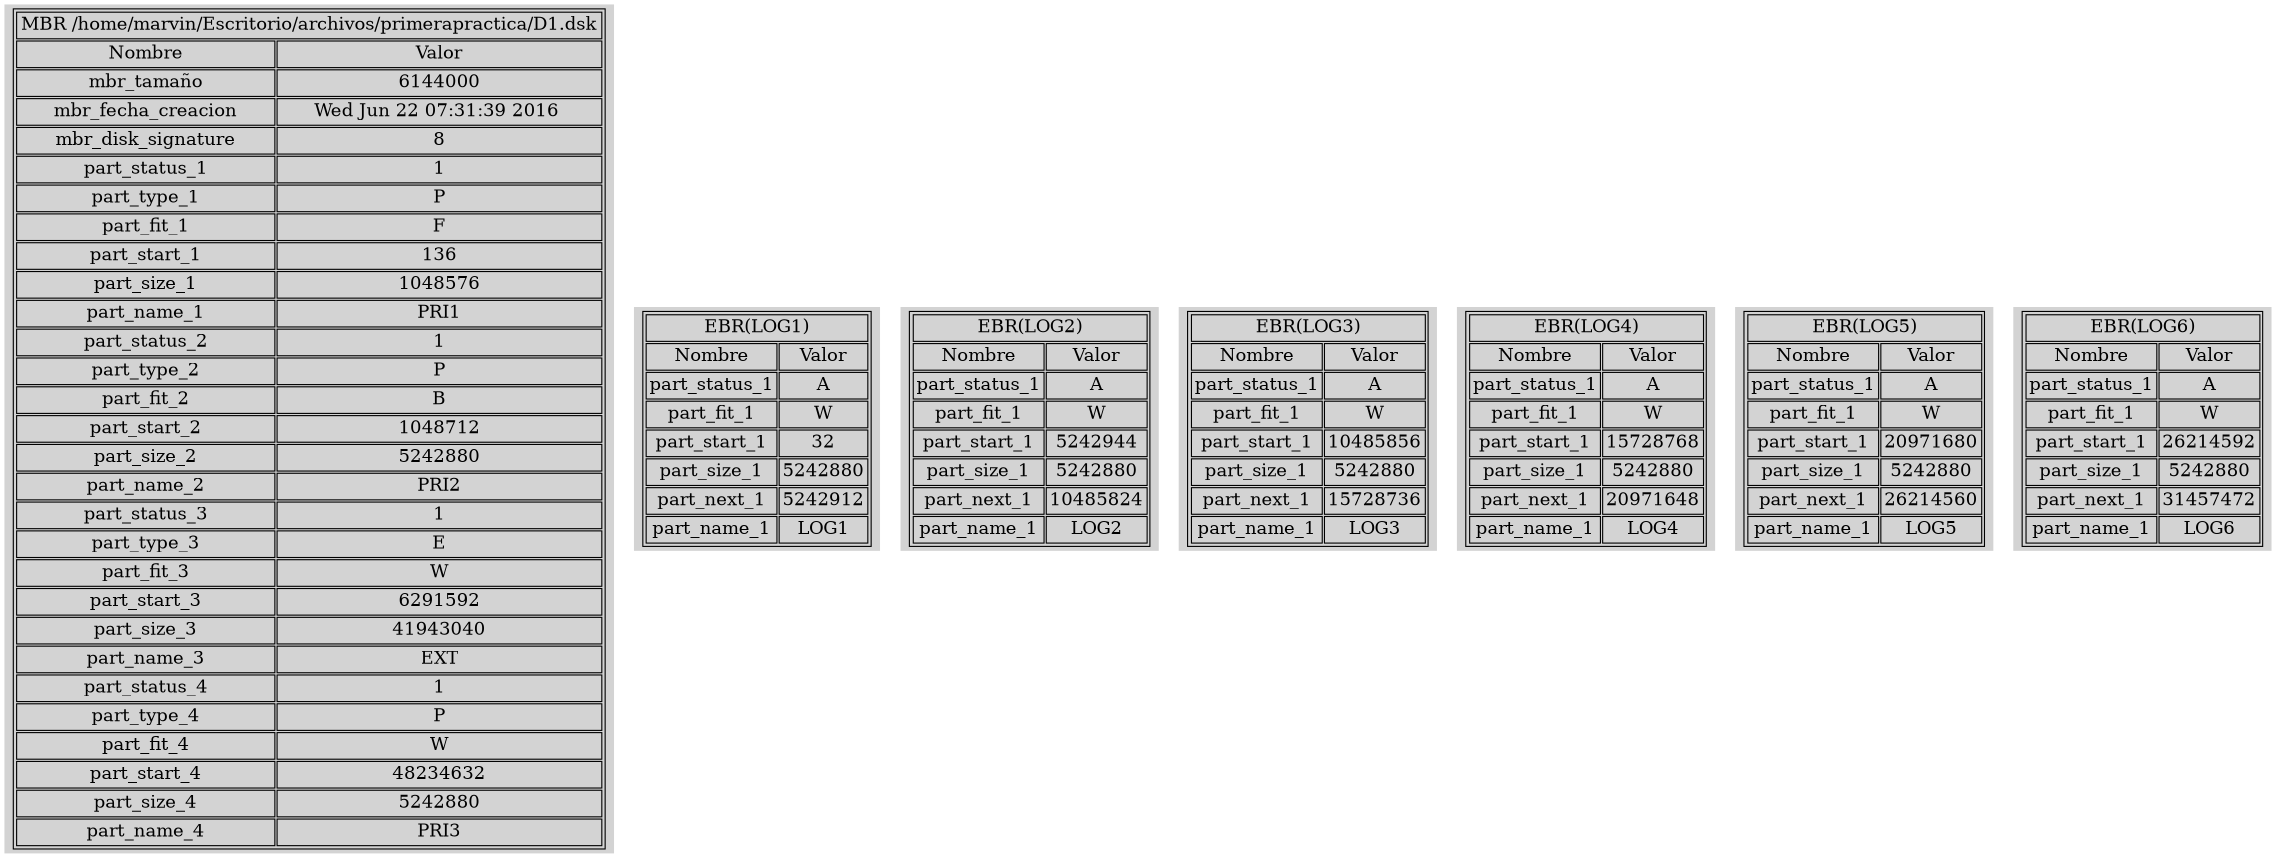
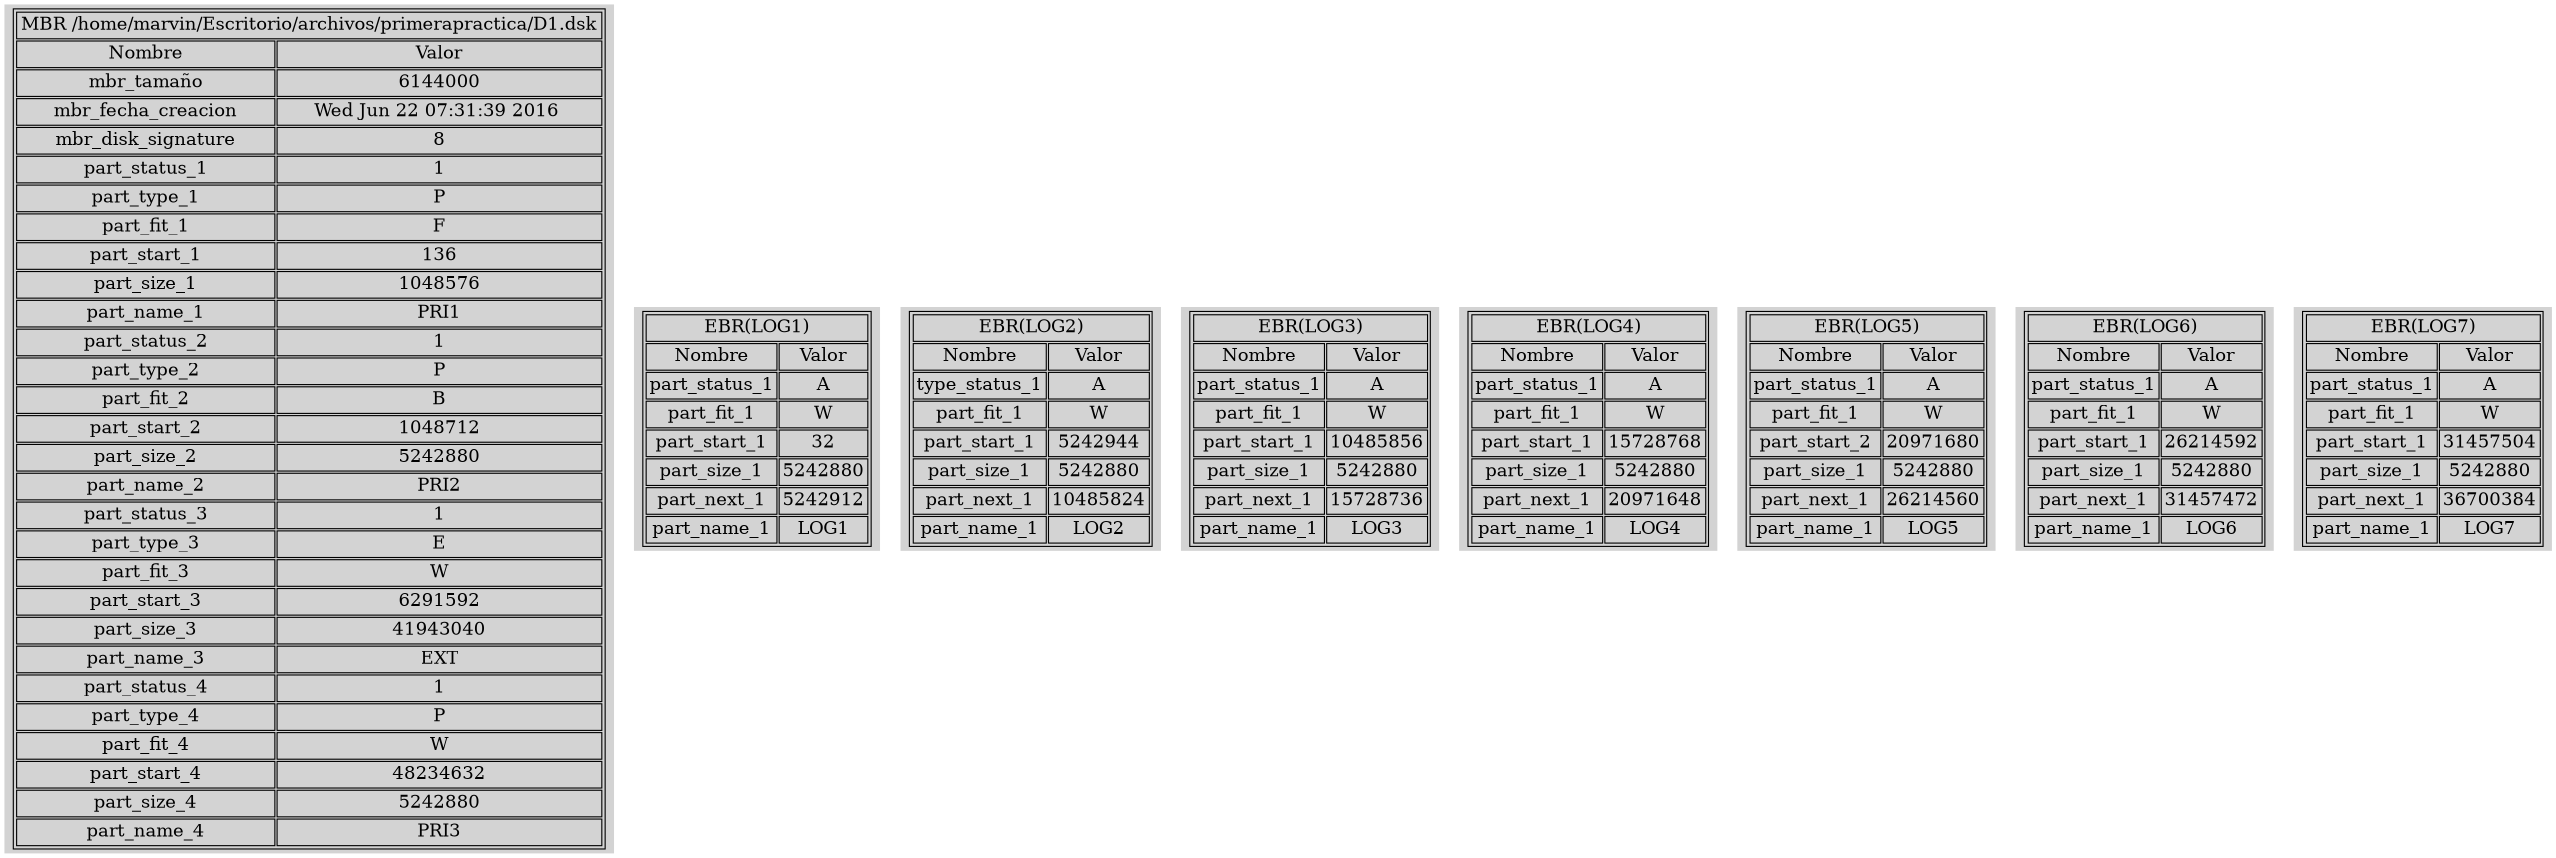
(979, 385) -> (980, 385)
none -> (2423, 429)
(1813, 442) -> (1815, 442)
